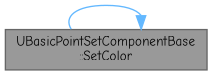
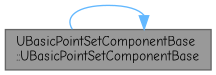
(106, 50) -> (108, 50)
